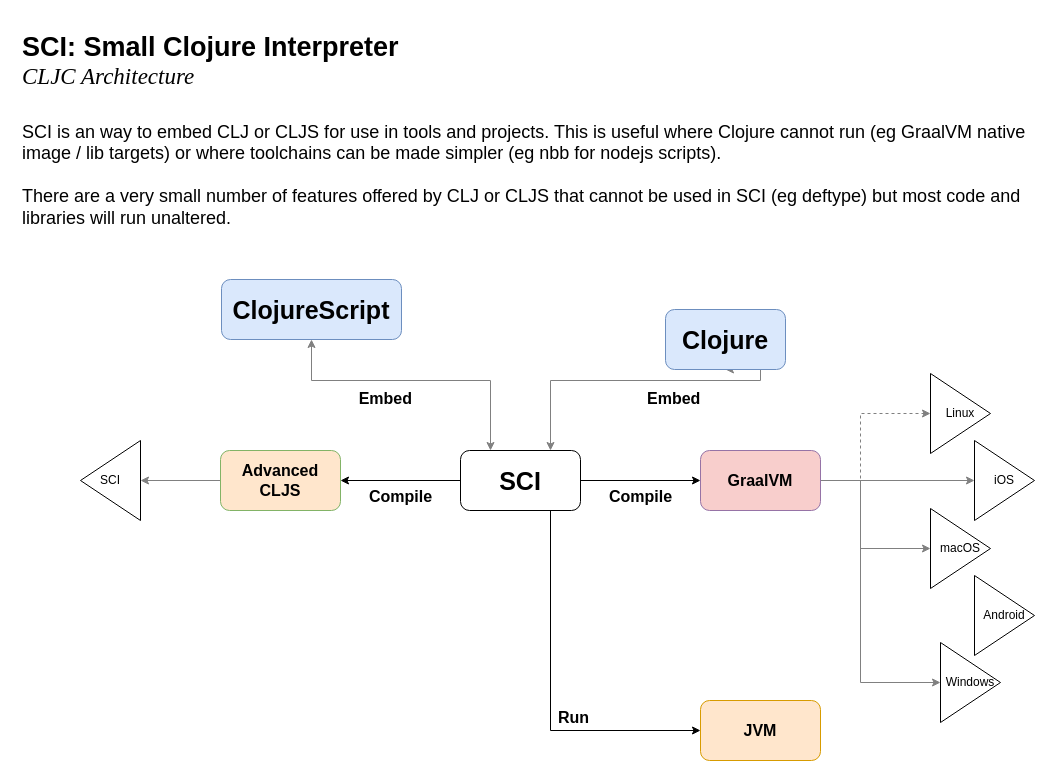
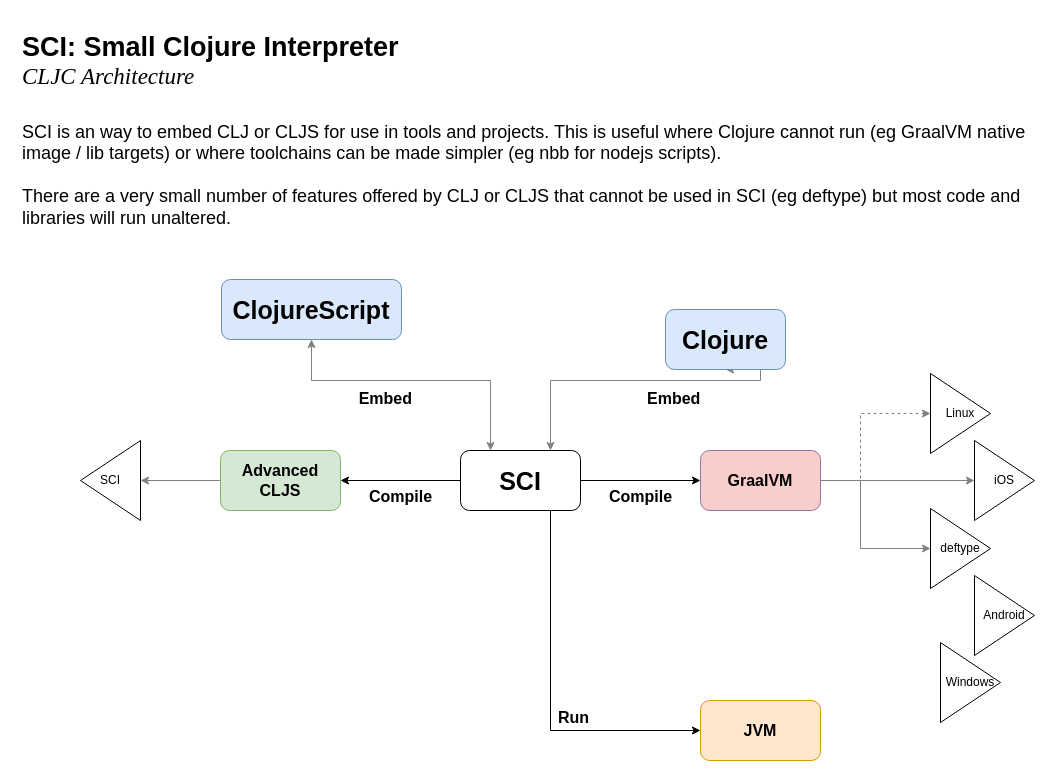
(281, 481) -> (281, 481)
(961, 549) -> (961, 549)
(861, 653) -> none
